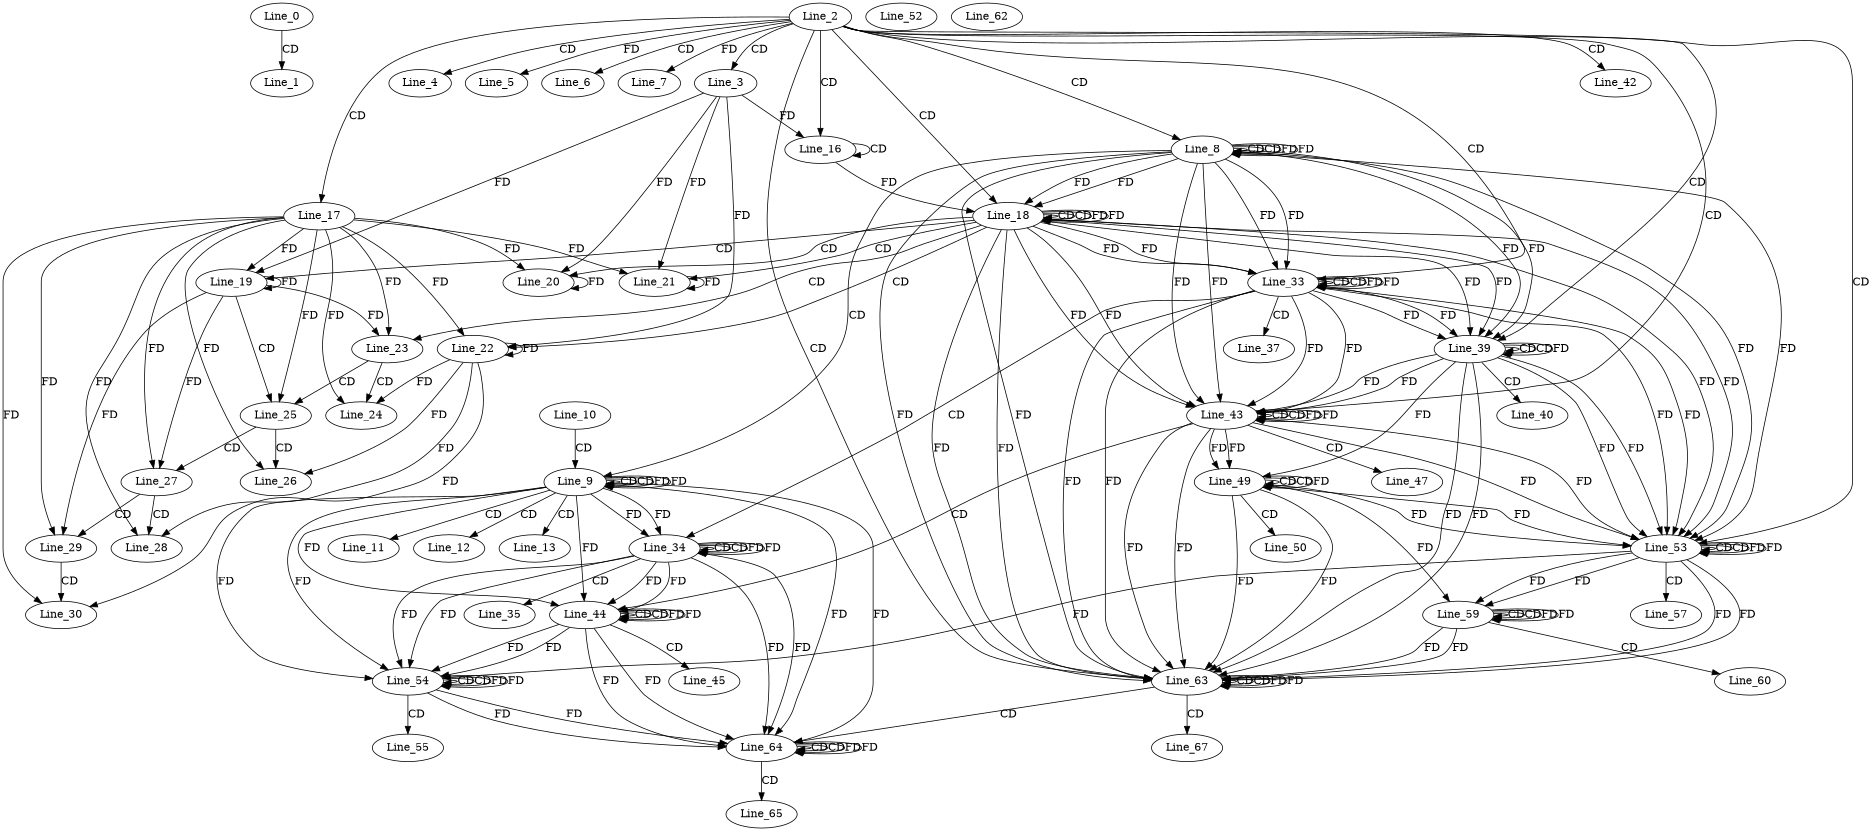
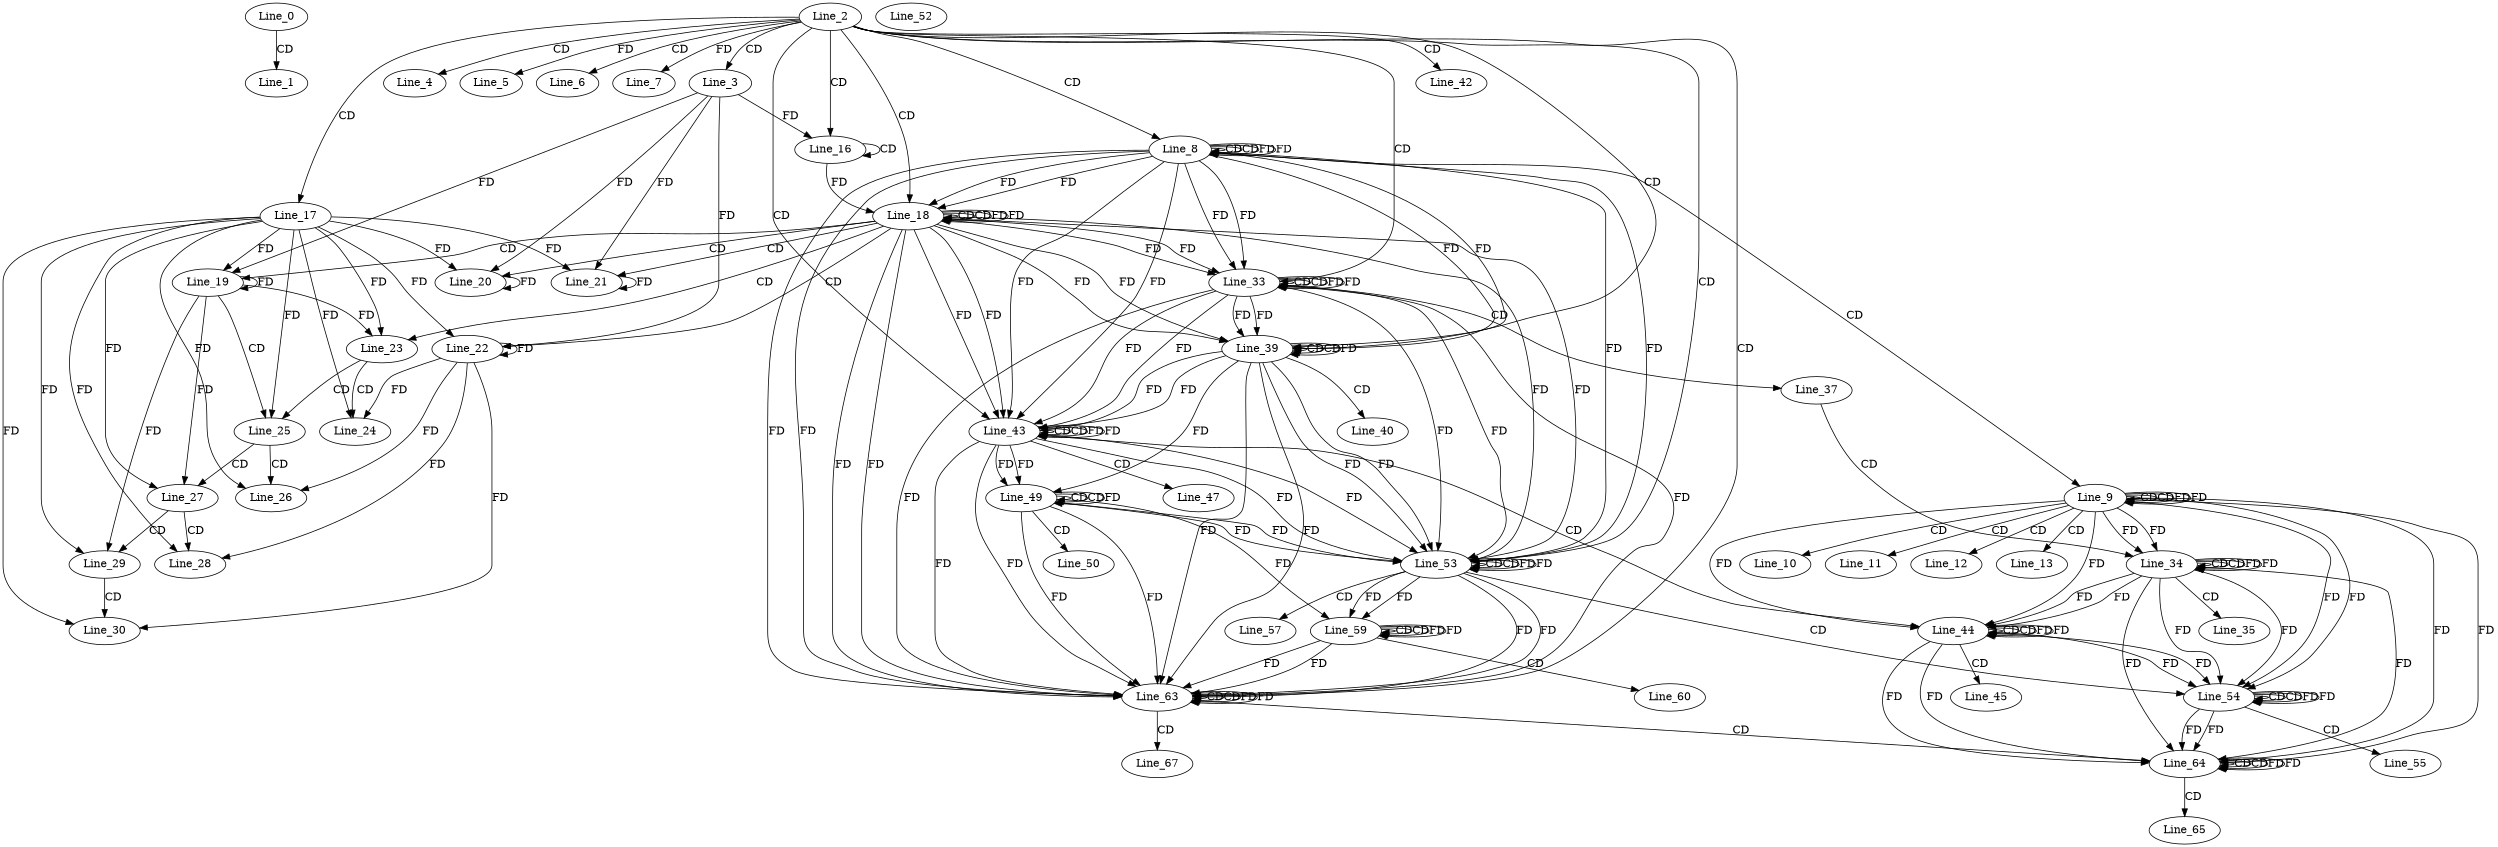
(987, 17) -> none
(968, 390) -> (1956, 527)
(575, 445) -> (1931, 525)
(1081, 615) -> (1818, 631)
